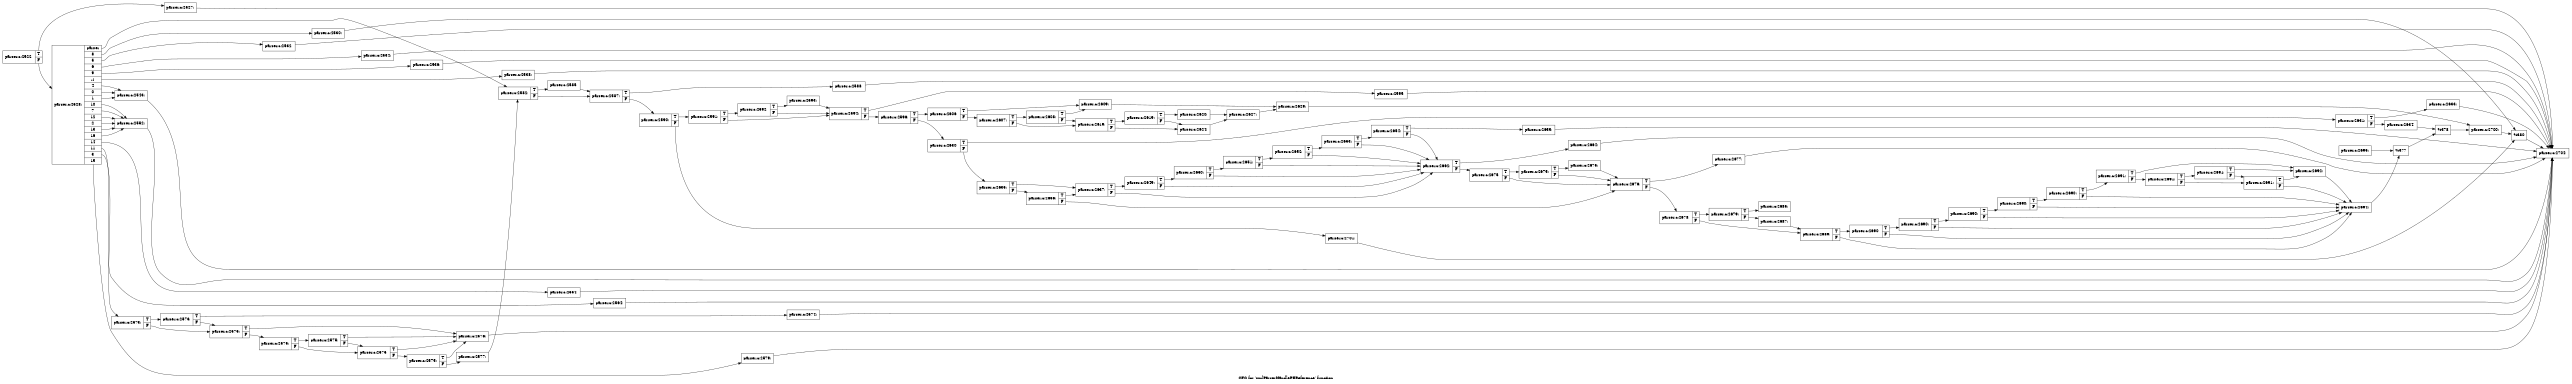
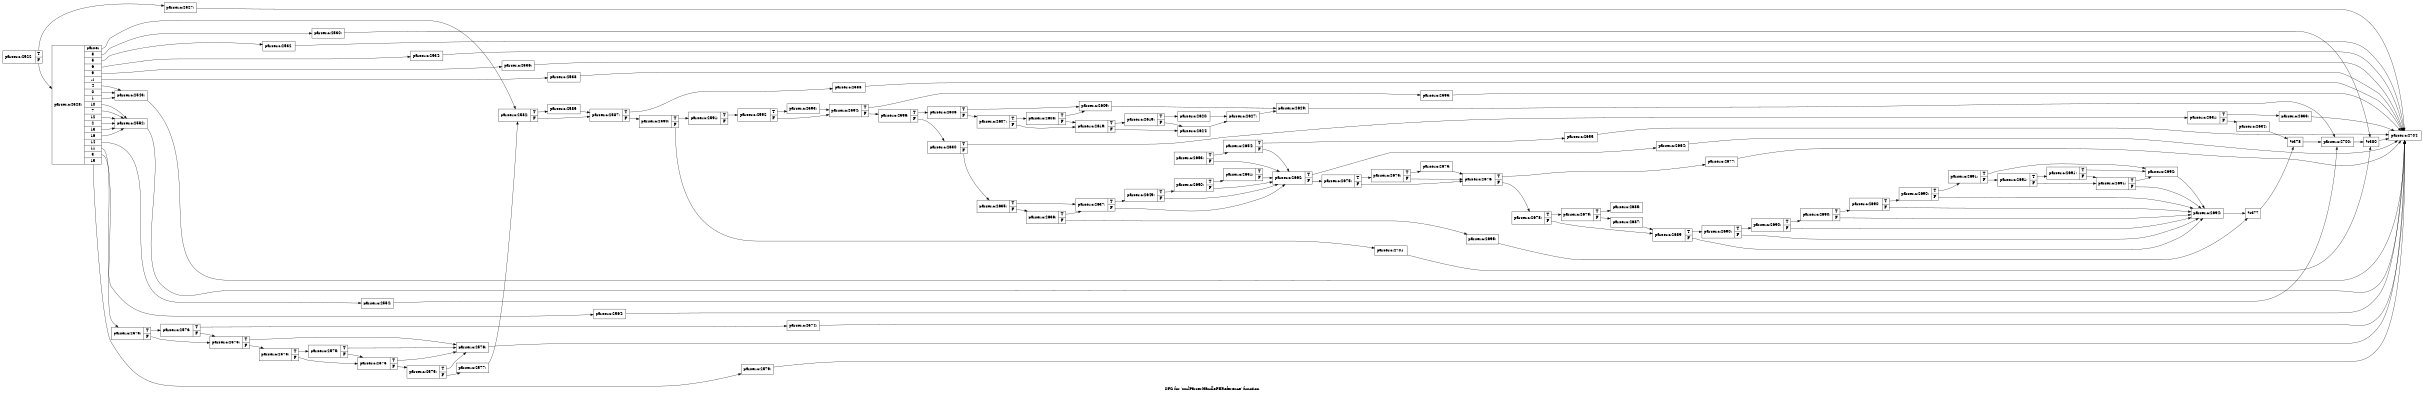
(777, 119) -> none
(1292, 152) -> none
(1340, 208) -> (1266, 221)
(1618, 290) -> (1418, 301)
